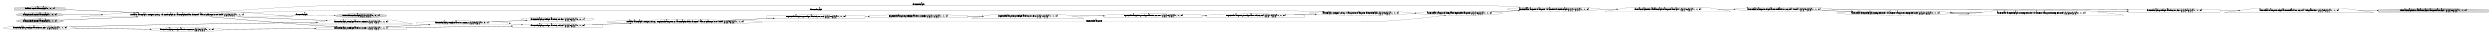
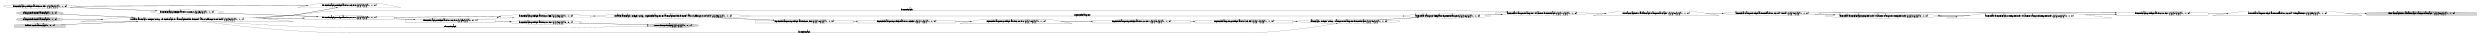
none -> (613, 24)
